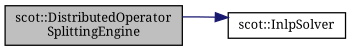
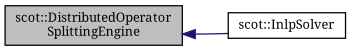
(199, 17) -> (212, 34)
